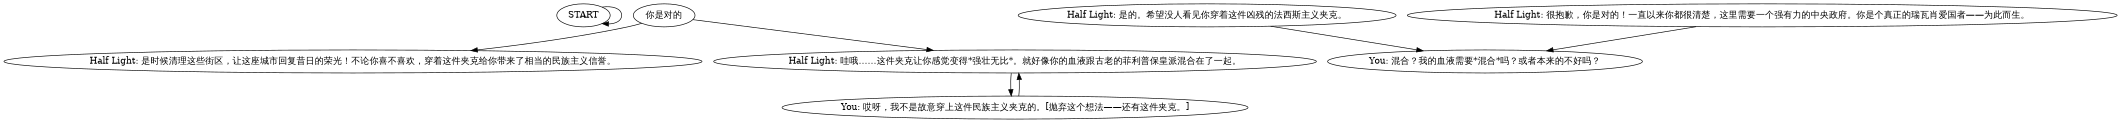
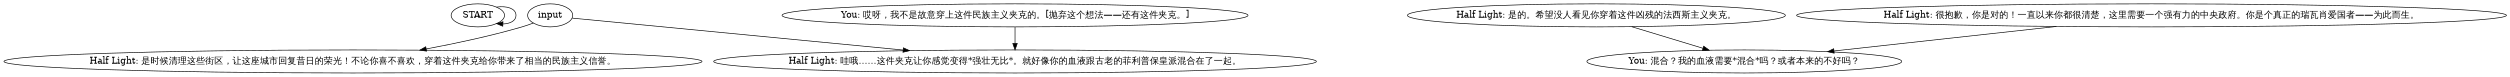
(664, 15) -> (550, 15)
(1011, 81) -> none
